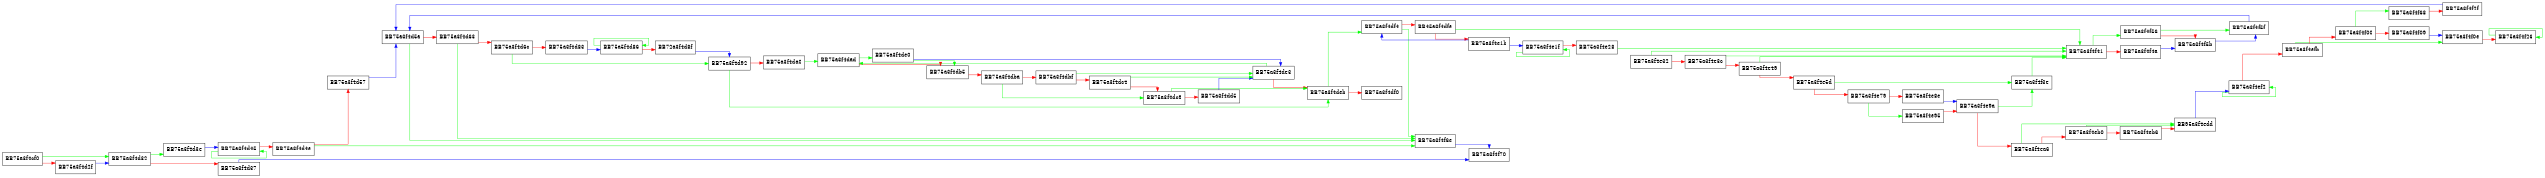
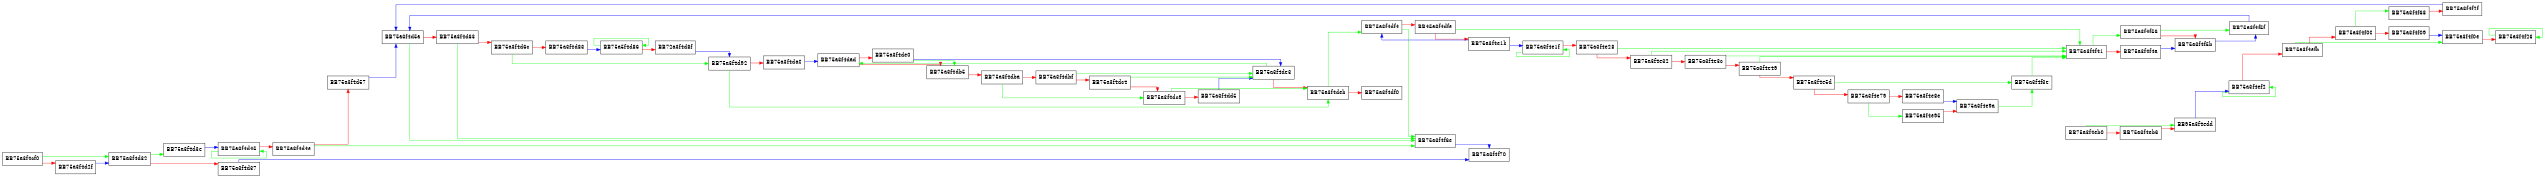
(864, 58) -> (864, 58)
none -> (1610, 58)
(809, 61) -> (809, 61)
(2032, 150) -> none
